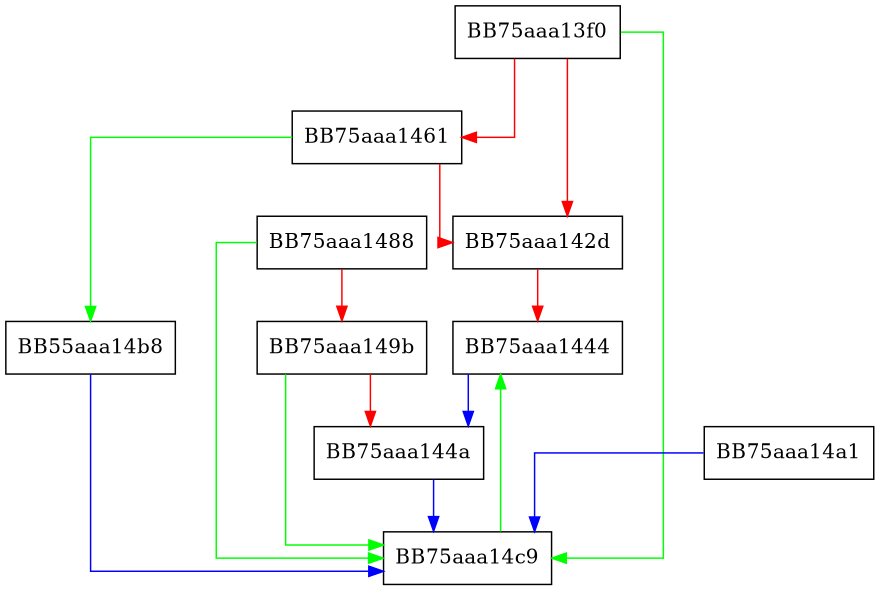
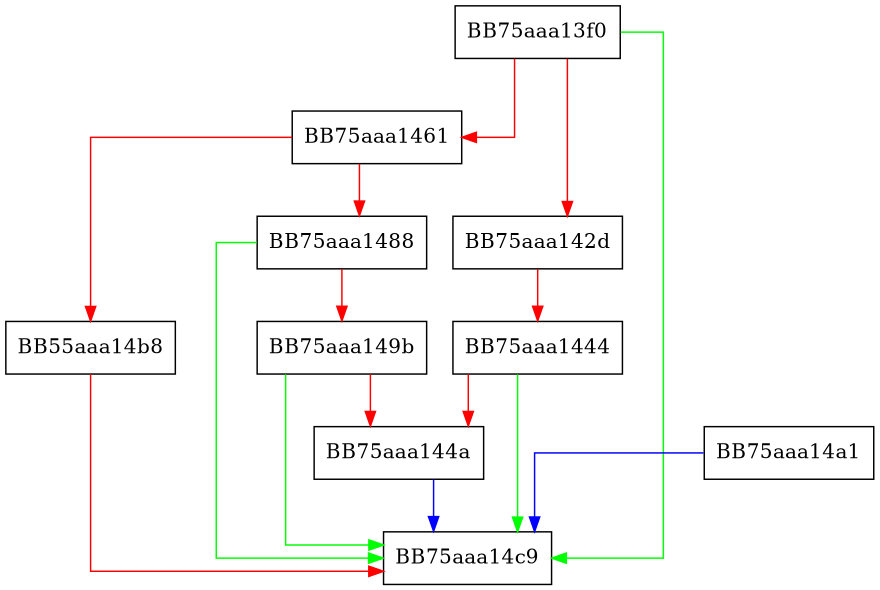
(107, 137) -> (107, 137)
(440, 204) -> (359, 182)
(468, 393) -> (468, 393)
(501, 460) -> (518, 446)
(131, 571) -> (131, 571)
